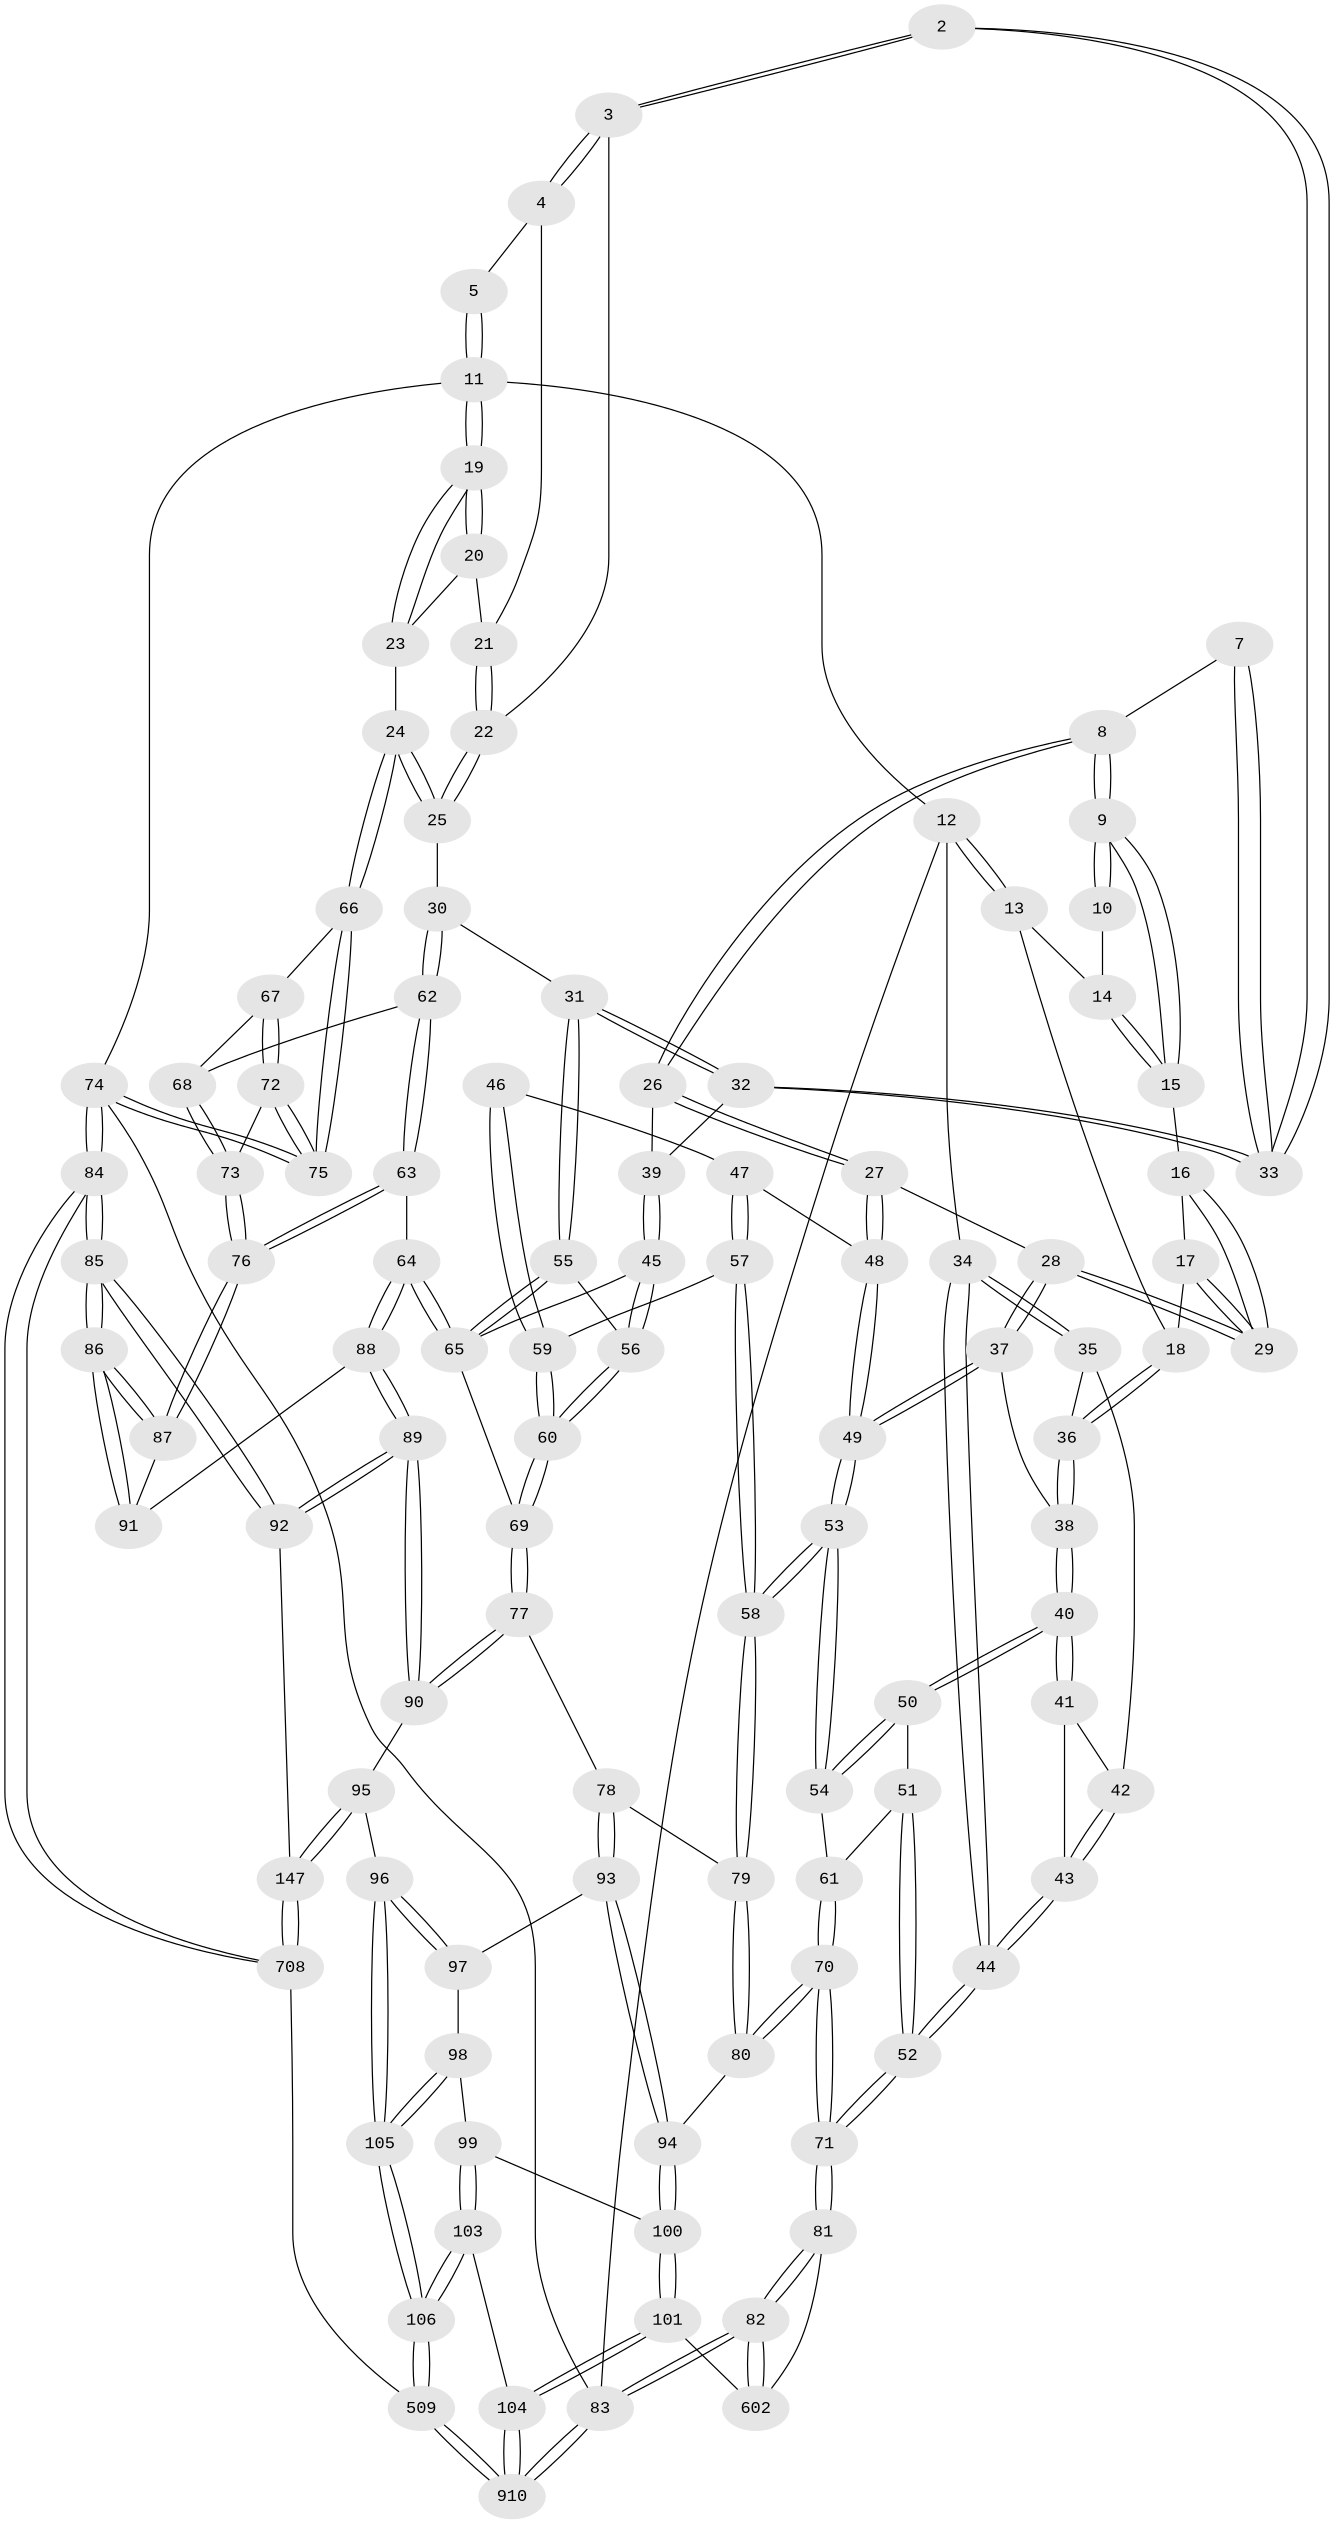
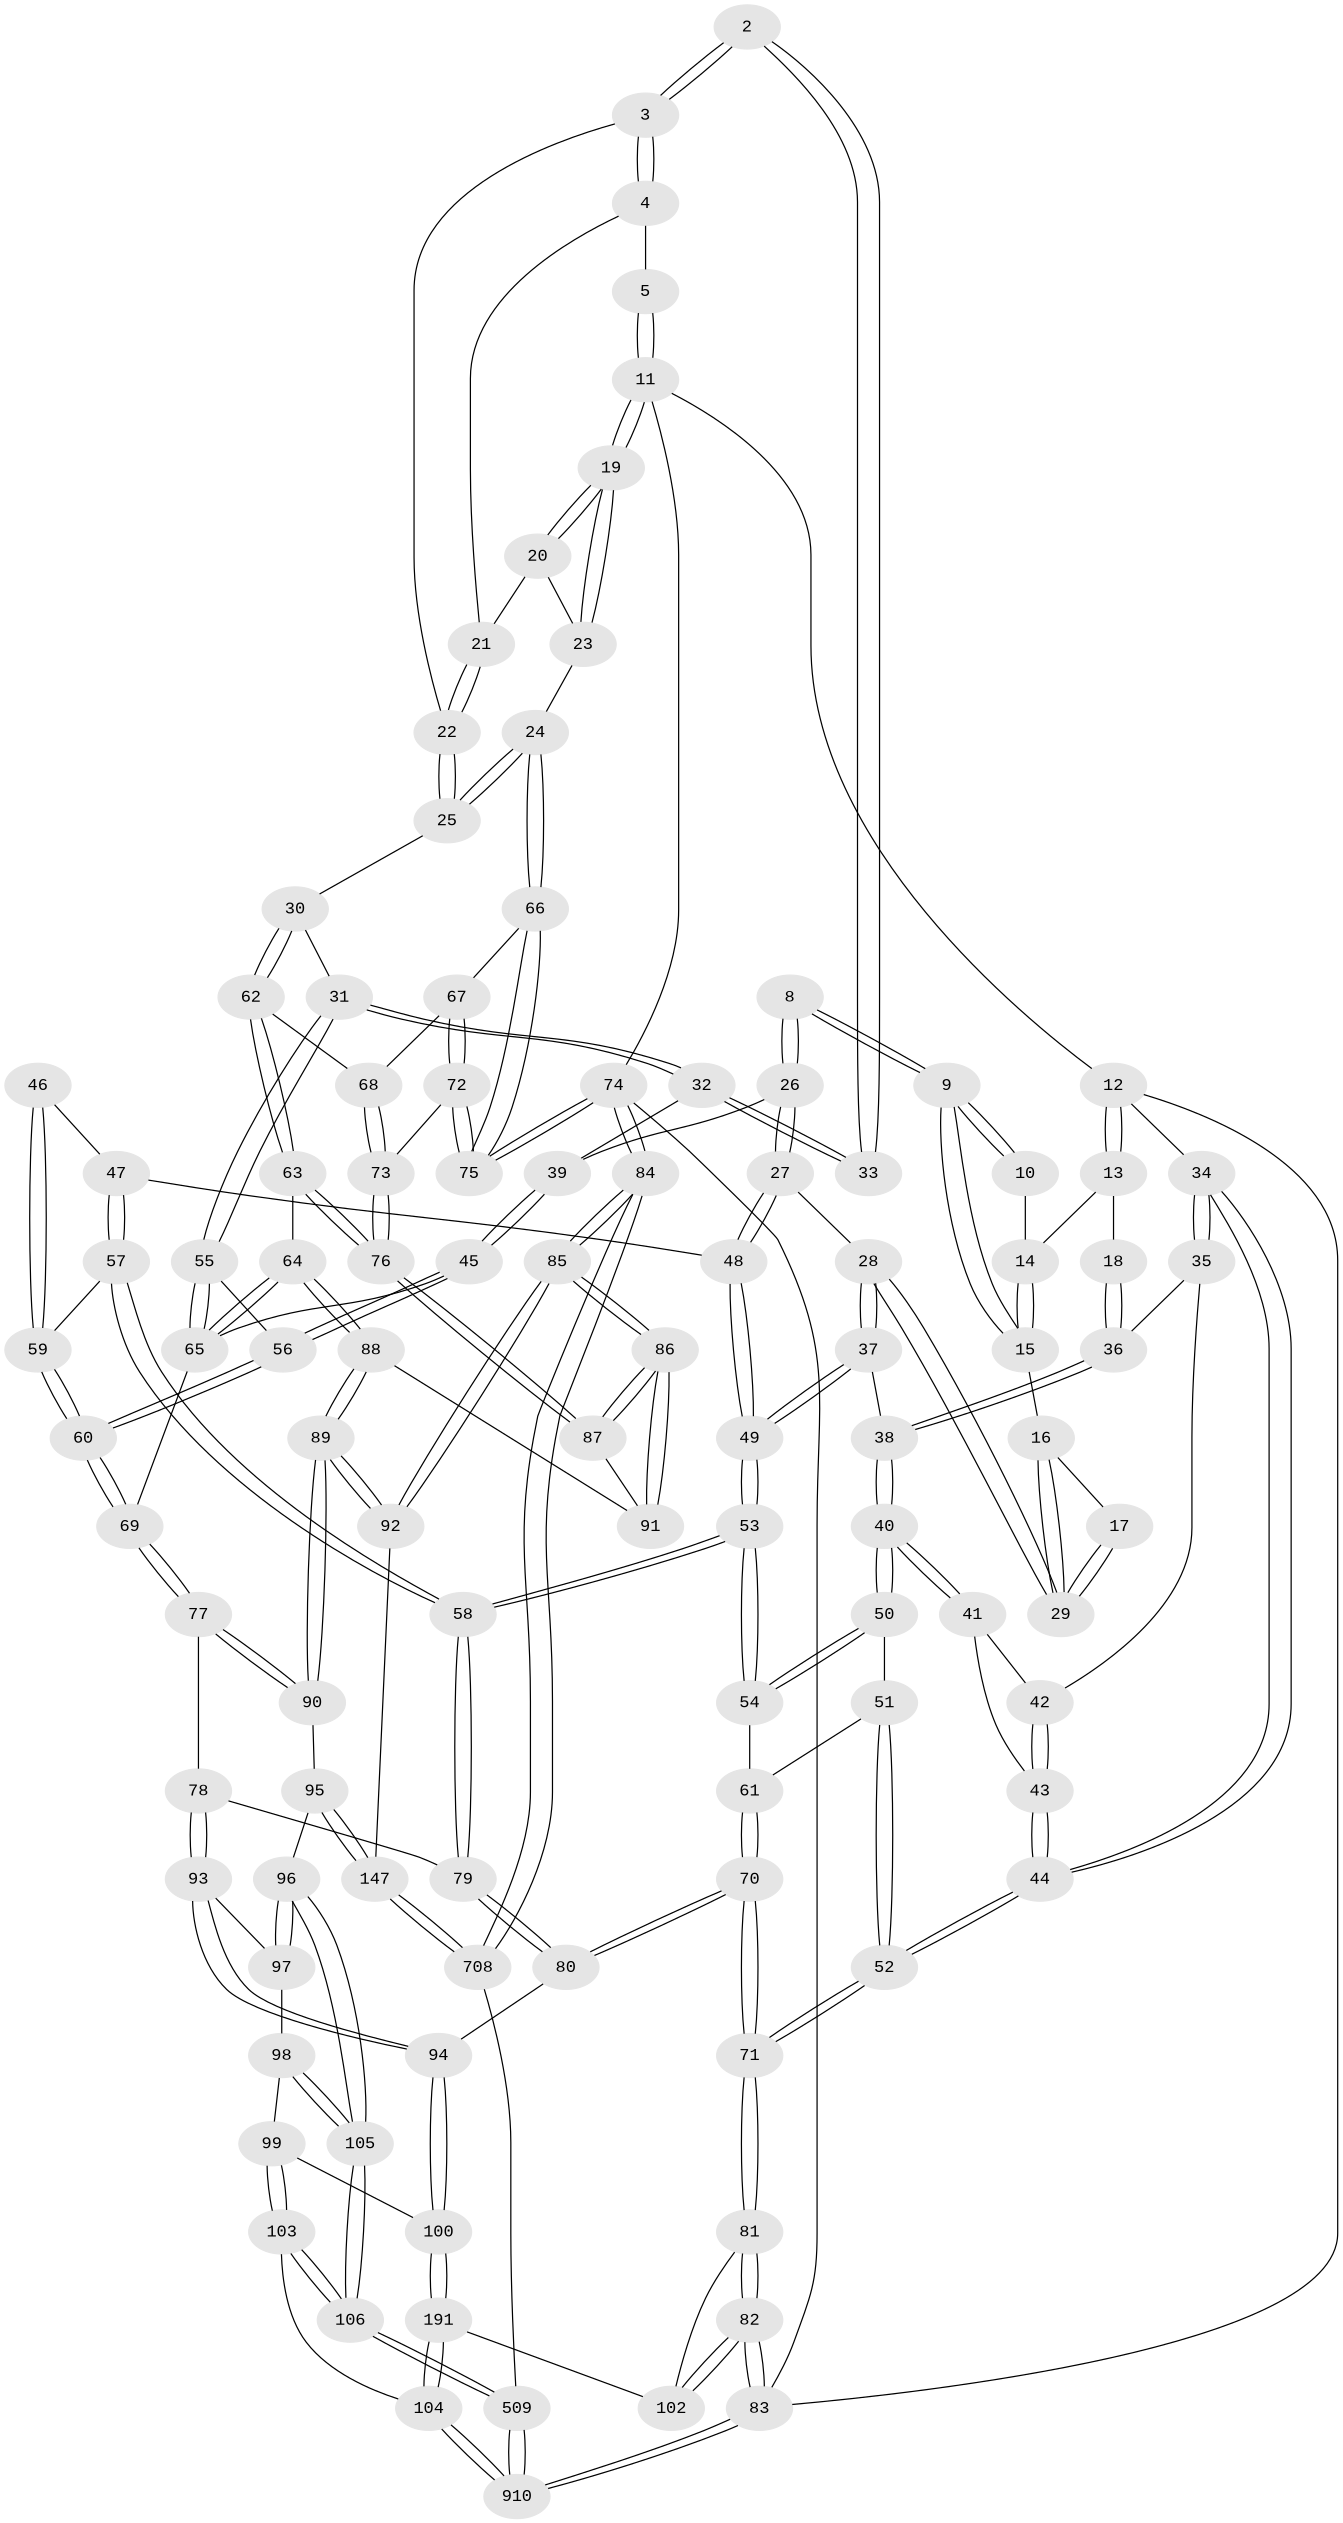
(1240, 644) -> none
(1182, 1299) -> none
(668, 2320) -> (439, 2320)
(756, 2408) -> (671, 2408)
